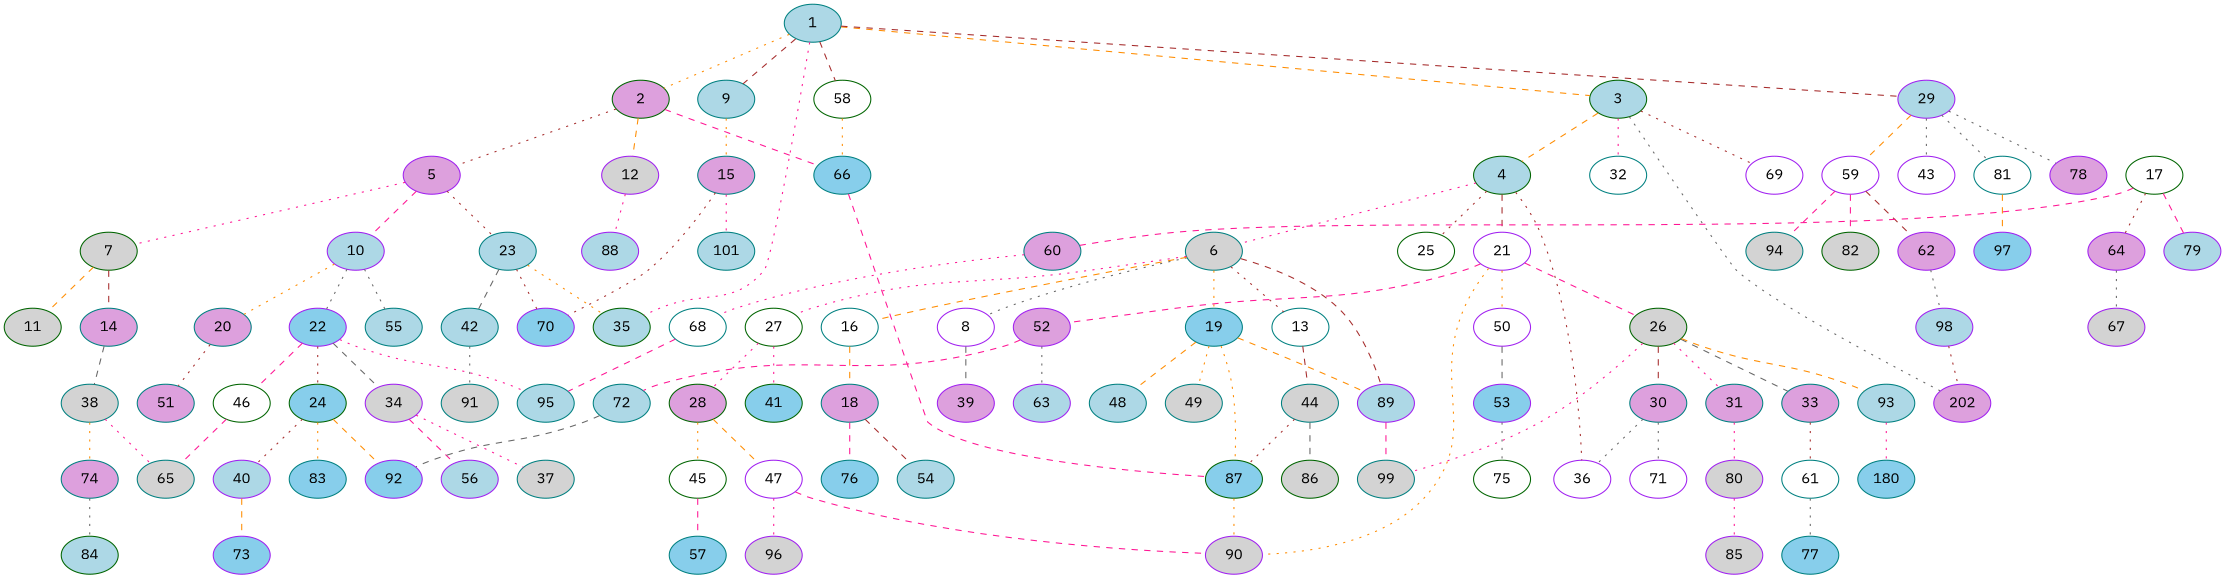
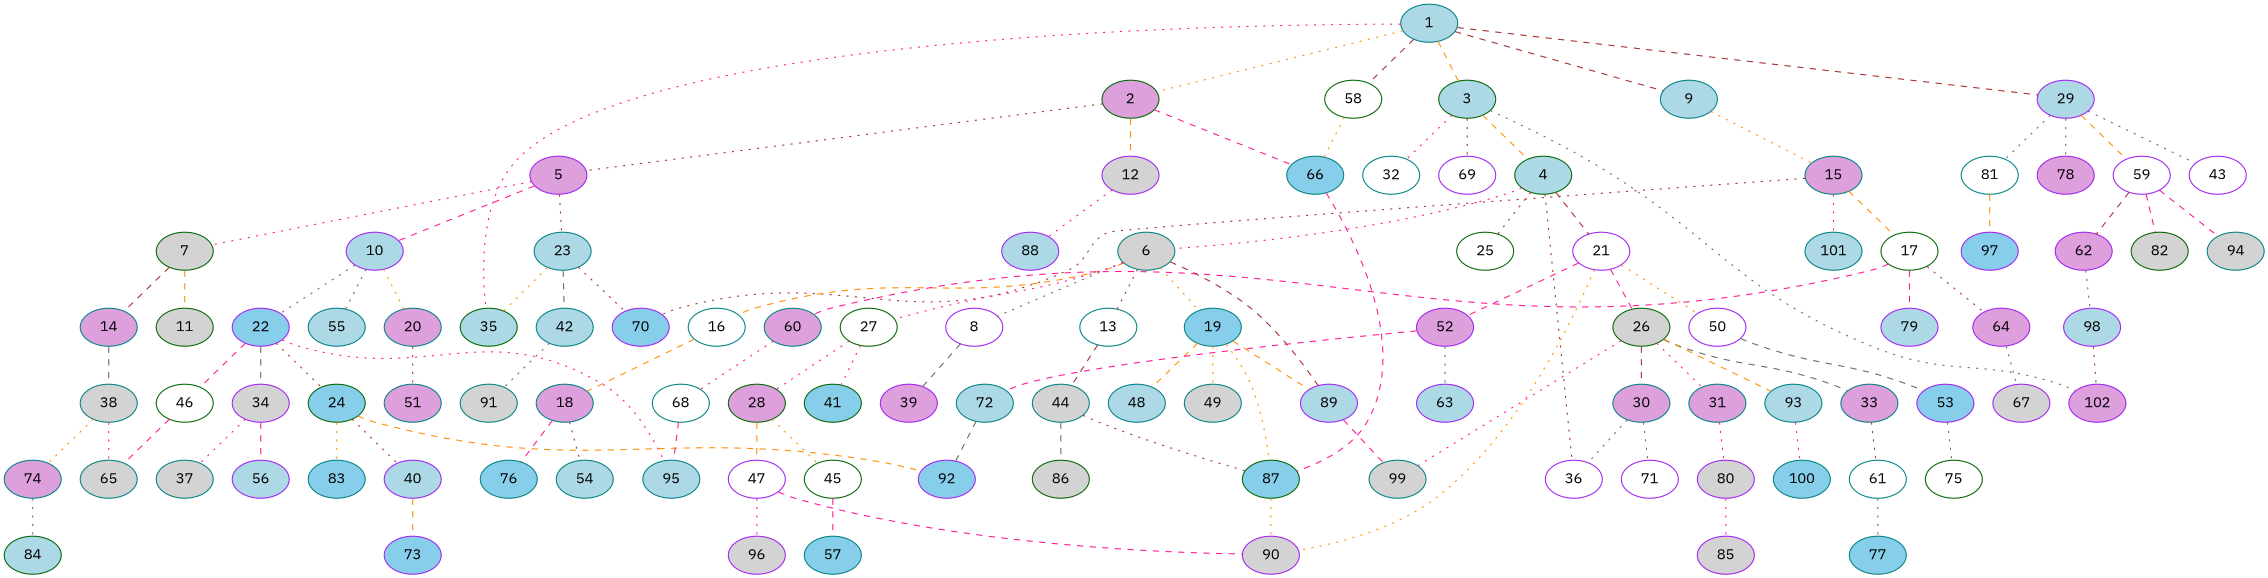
none -> (1871, 213)
(1962, 403) -> (2097, 403)
(888, 441) -> (575, 441)
(1886, 479) -> (1802, 479)
